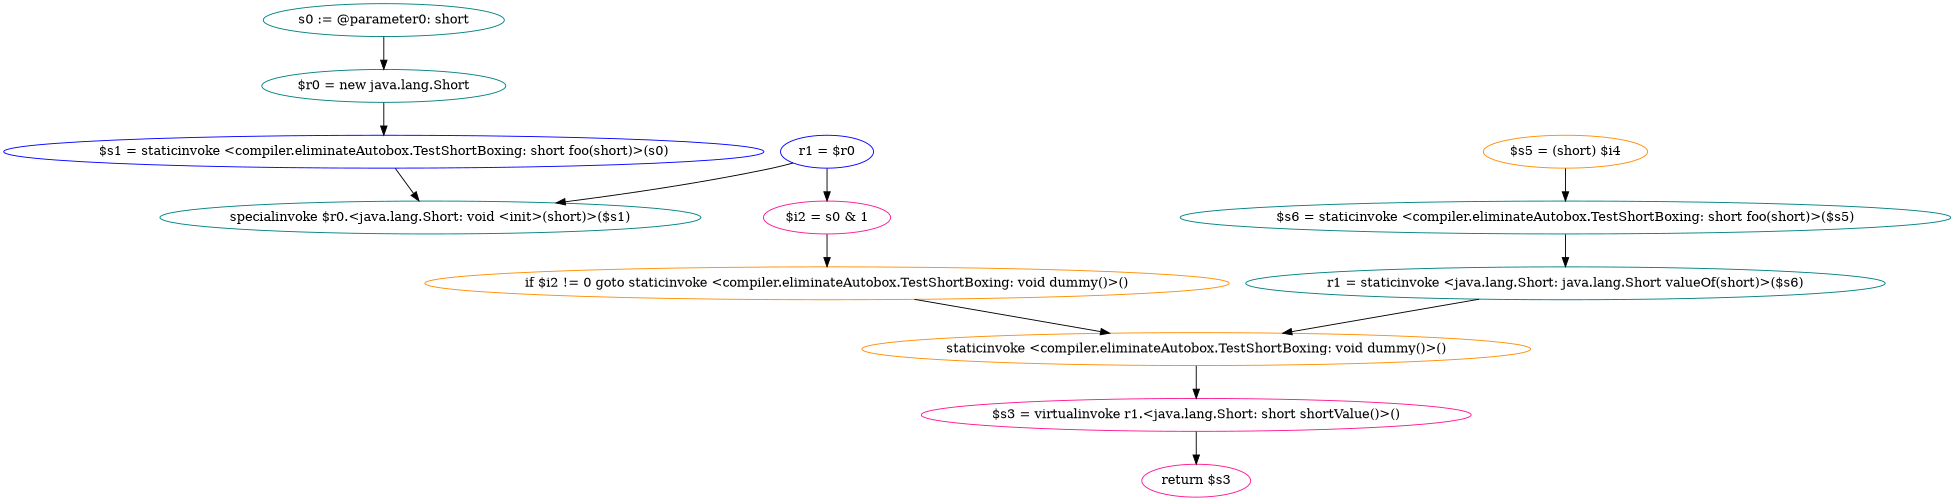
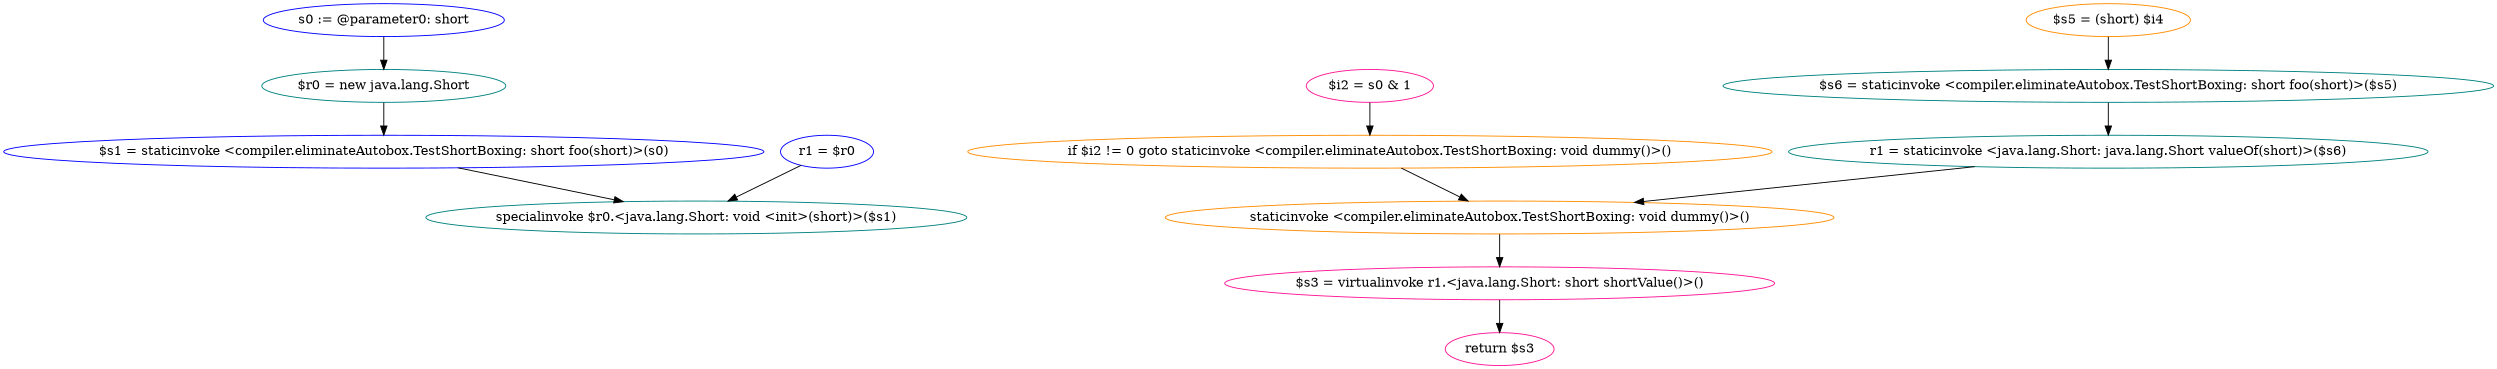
(384, 20) -> (384, 20)
(827, 180) -> none
